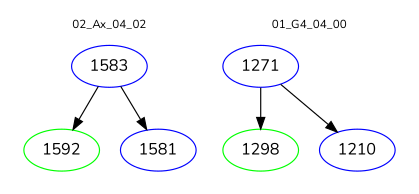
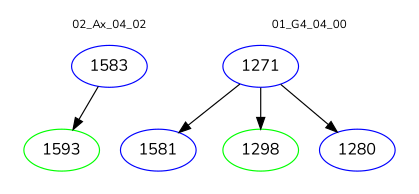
(131, 103) -> (222, 98)
(62, 150) -> (62, 150)
(357, 150) -> (357, 150)
